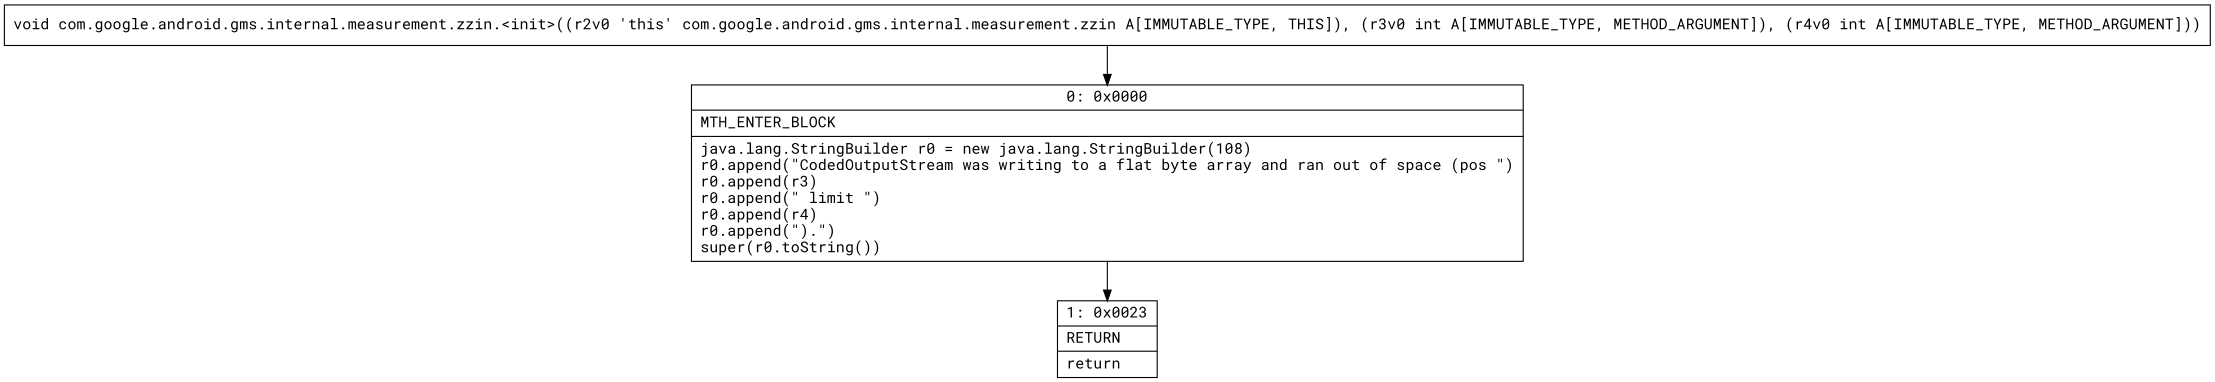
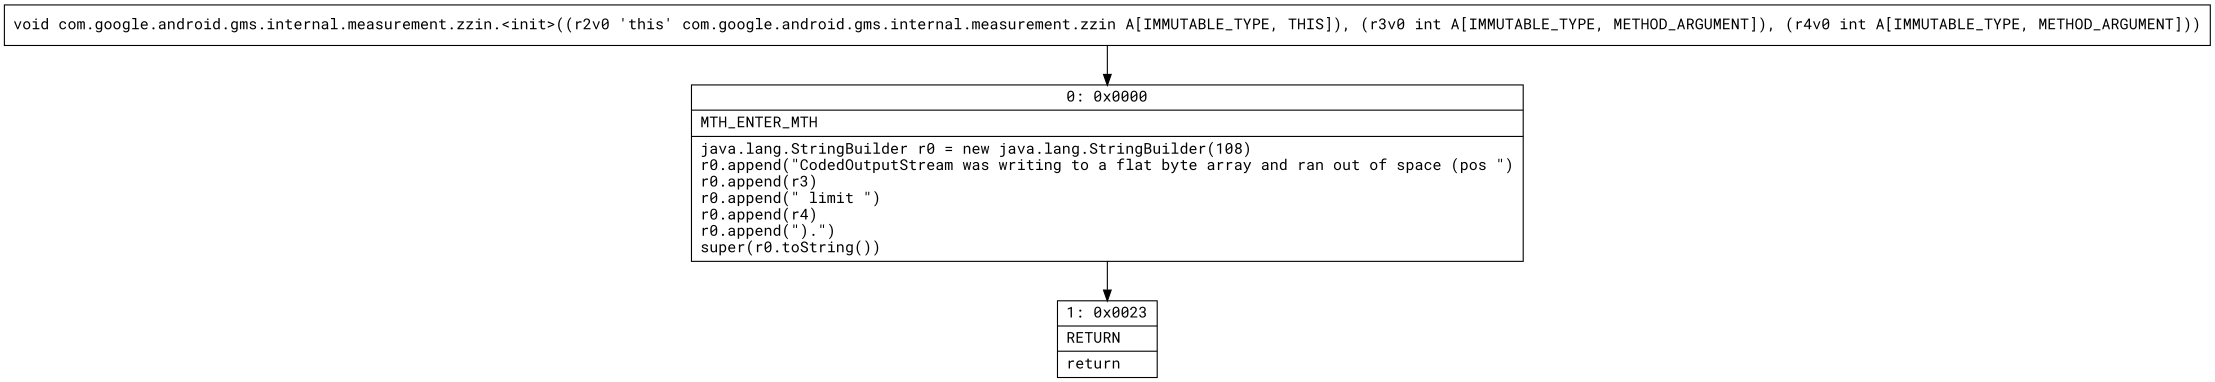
(768, 123) -> (759, 123)
